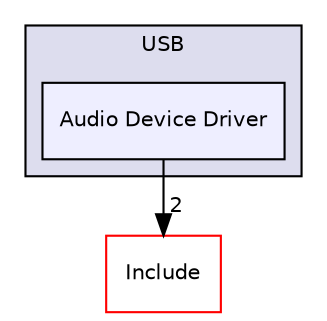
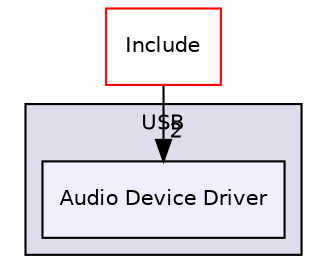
(164, 190) -> (164, 117)
